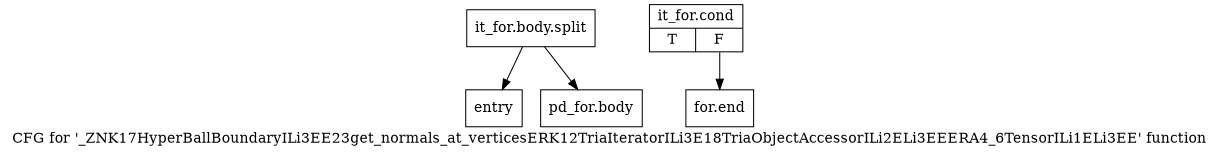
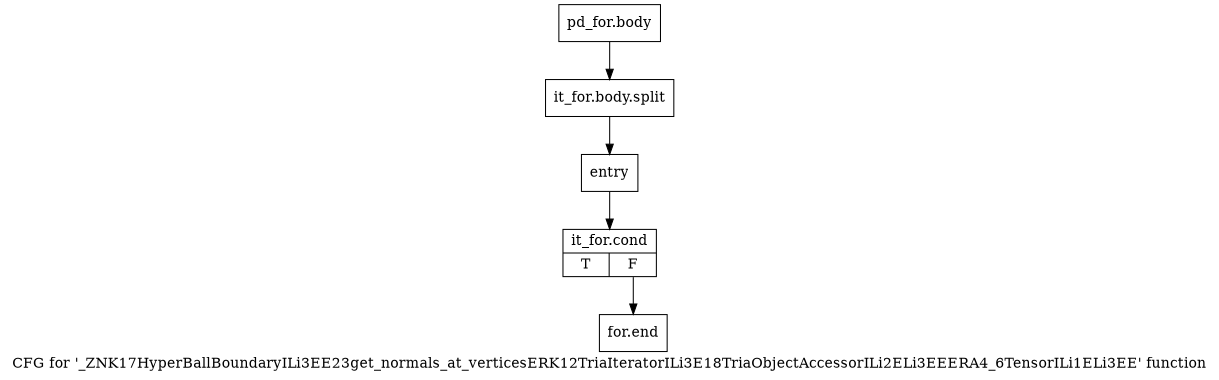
(558, 64) -> (610, 55)
none -> (610, 205)
